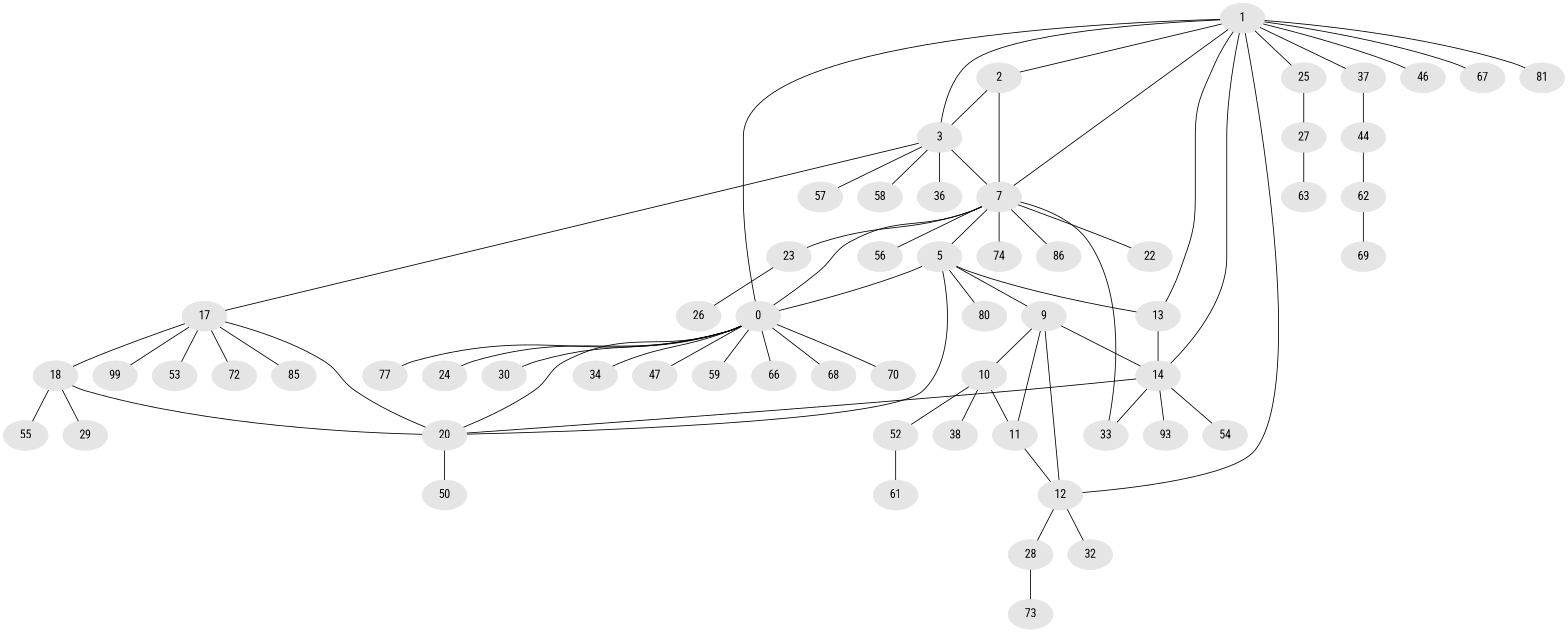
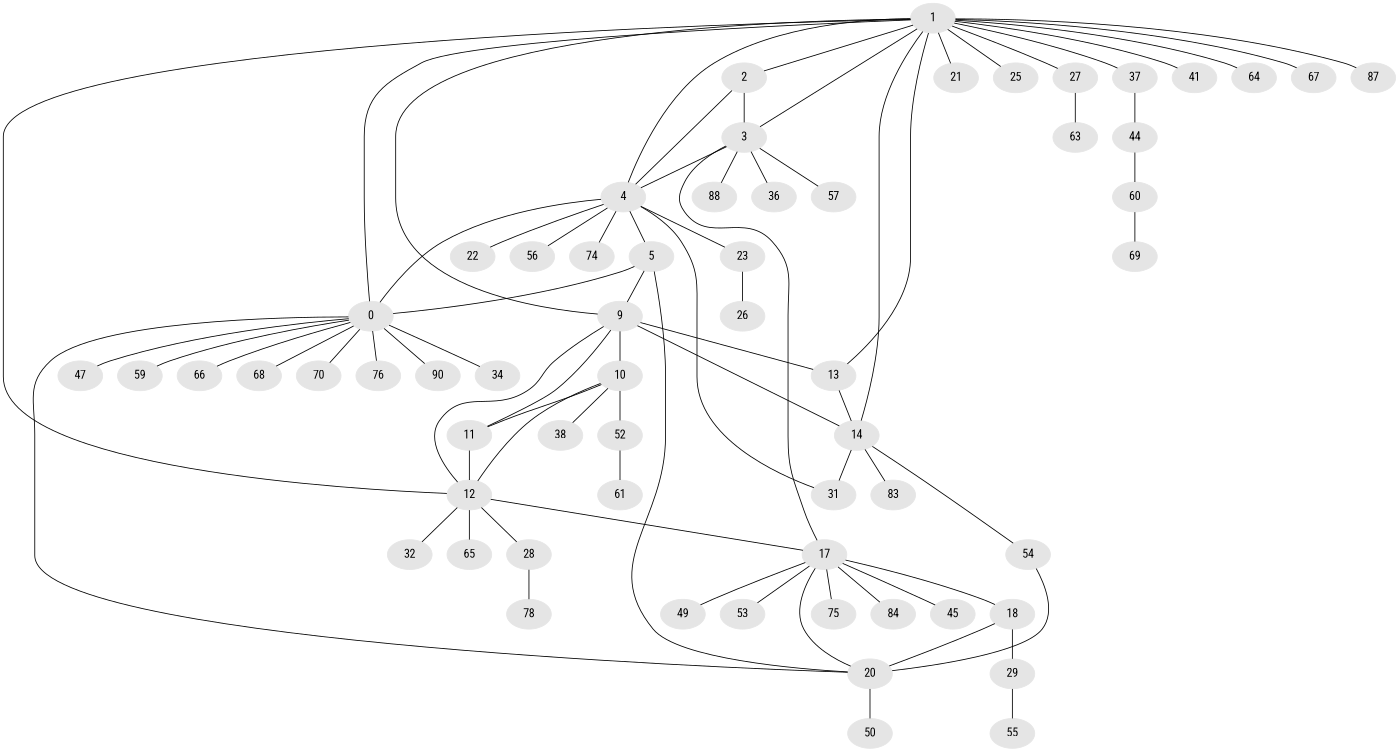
none -> (483, 67)
none -> (956, 78)
none -> (1254, 78)
(1423, 78) -> (1194, 78)
(1542, 78) -> (1373, 78)
(1304, 108) -> (1005, 46)
(880, 197) -> (714, 197)
(999, 197) -> (623, 197)
(1363, 197) -> (1135, 197)
(1059, 257) -> none
(1045, 293) -> (727, 346)
(984, 316) -> none
(115, 376) -> (683, 614)
(234, 376) -> (834, 614)
(294, 376) -> (893, 614)
(385, 376) -> (378, 376)
(445, 376) -> none
(504, 376) -> (438, 376)
(41, 406) -> (1012, 704)
(802, 408) -> (1001, 650)
none -> (530, 421)
(1106, 435) -> (834, 495)
(1166, 435) -> (893, 495)
none -> (639, 524)
none -> (469, 555)
none -> (953, 614)
(1031, 614) -> (529, 614)
